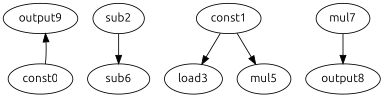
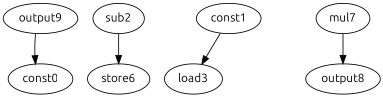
(46, 53) -> (35, 45)
(119, 79) -> (119, 79)
(264, 79) -> none
